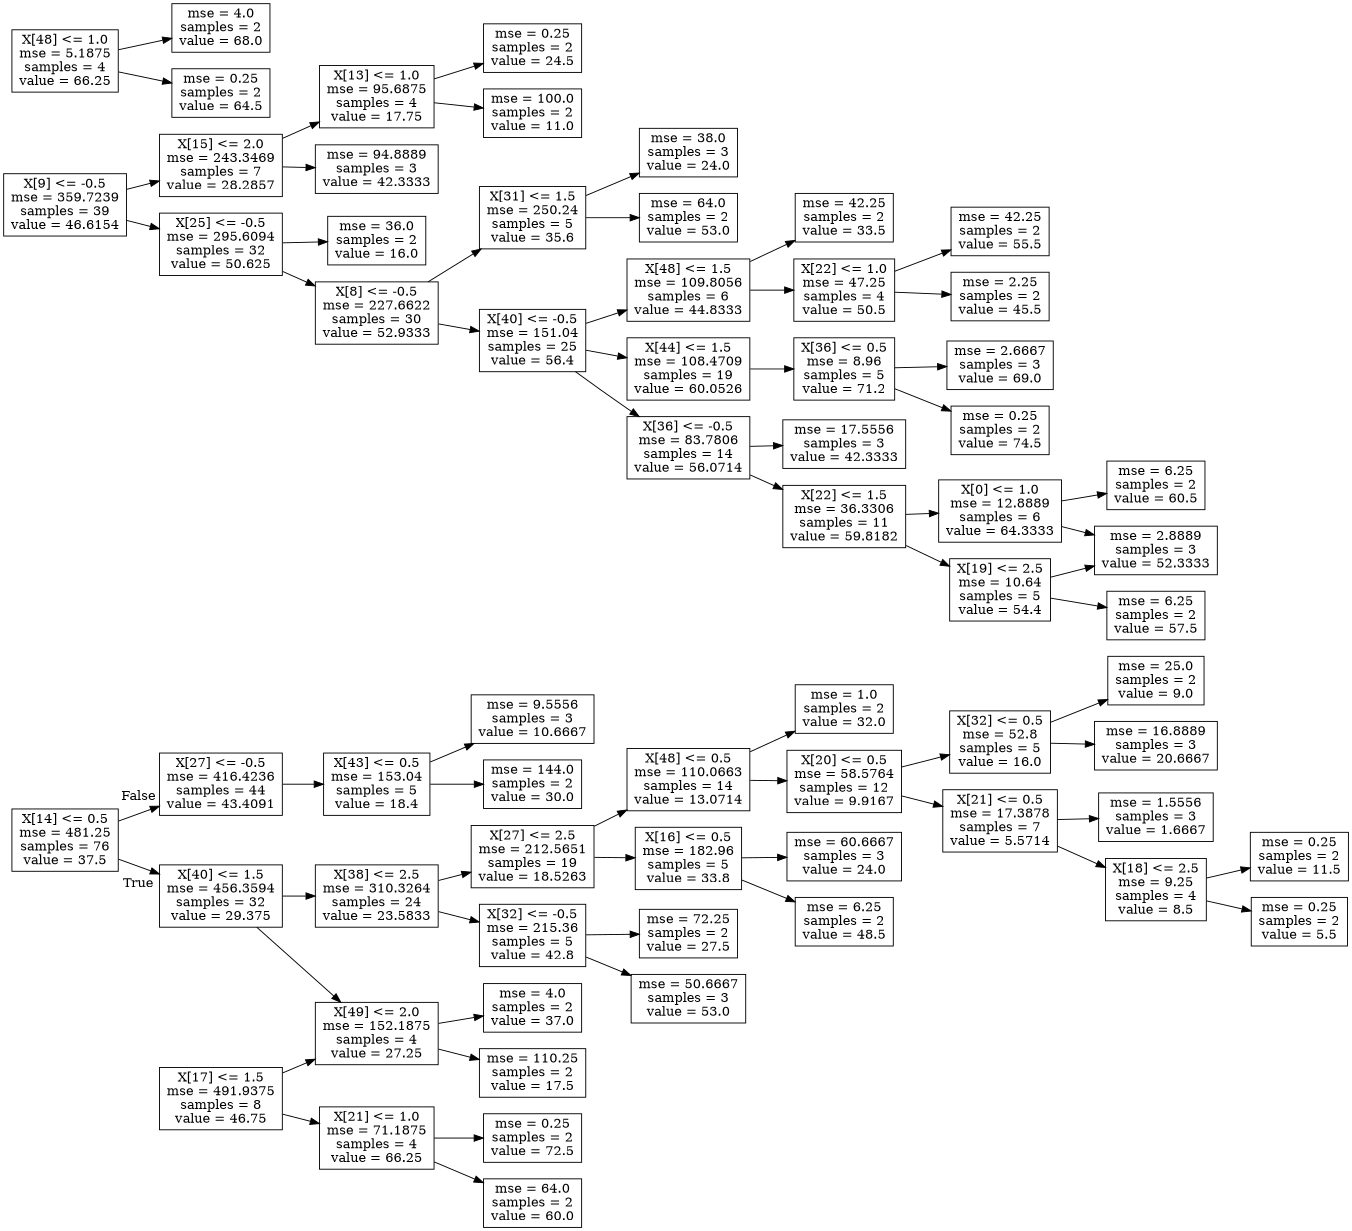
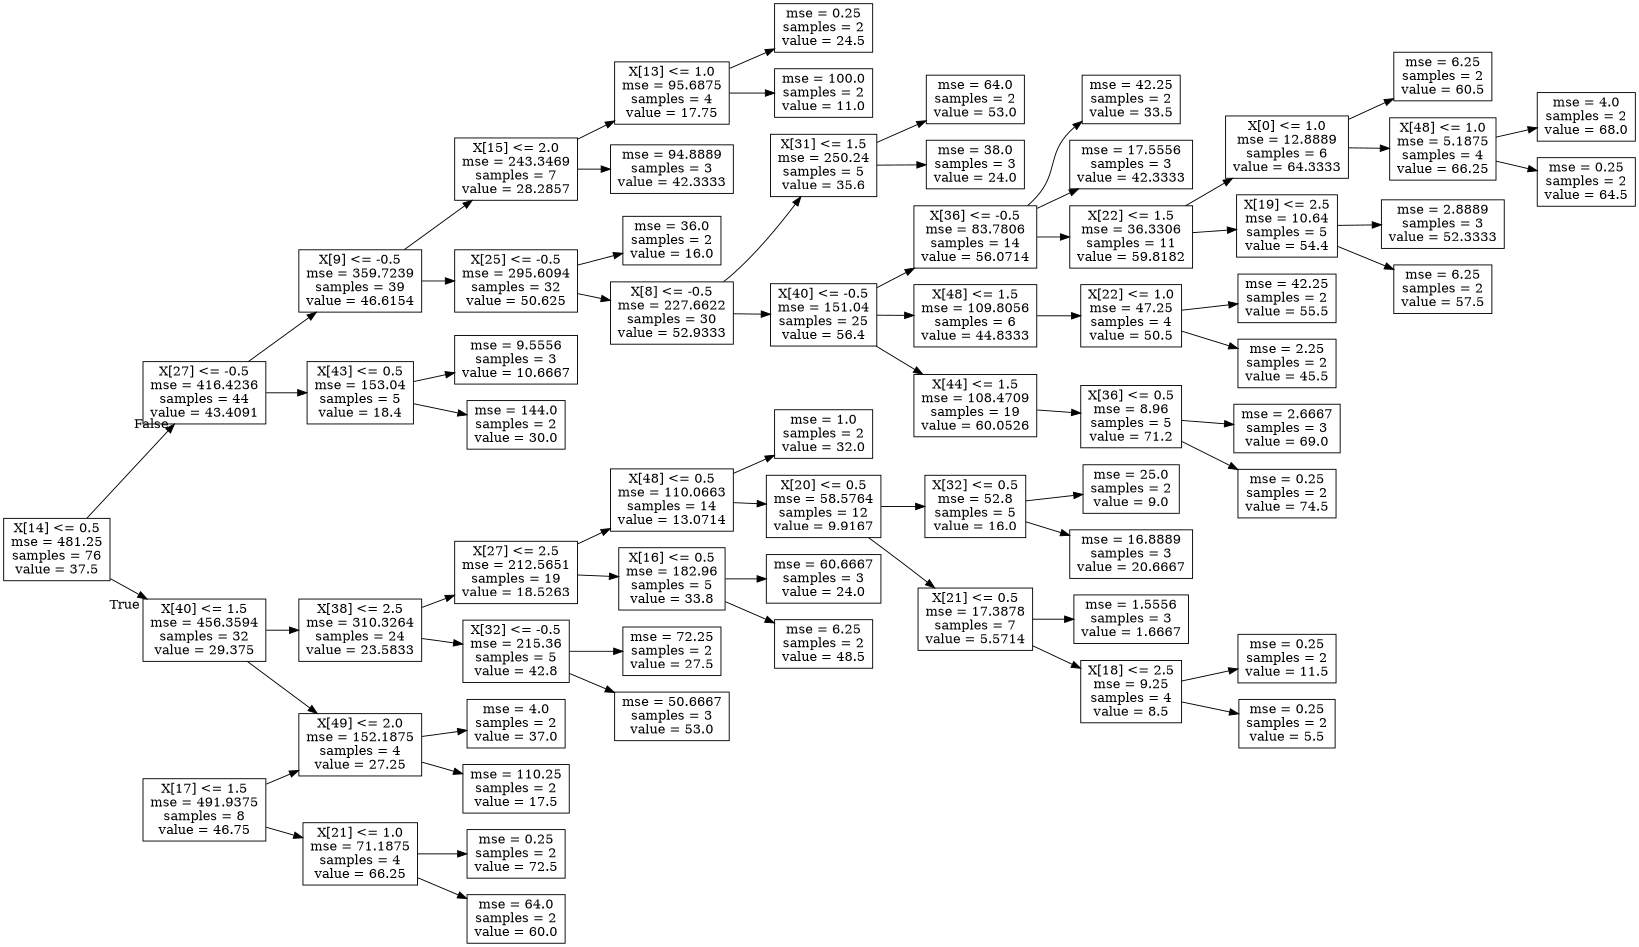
(768, 253) -> (1052, 167)
none -> (279, 340)
(1074, 530) -> (1364, 148)
